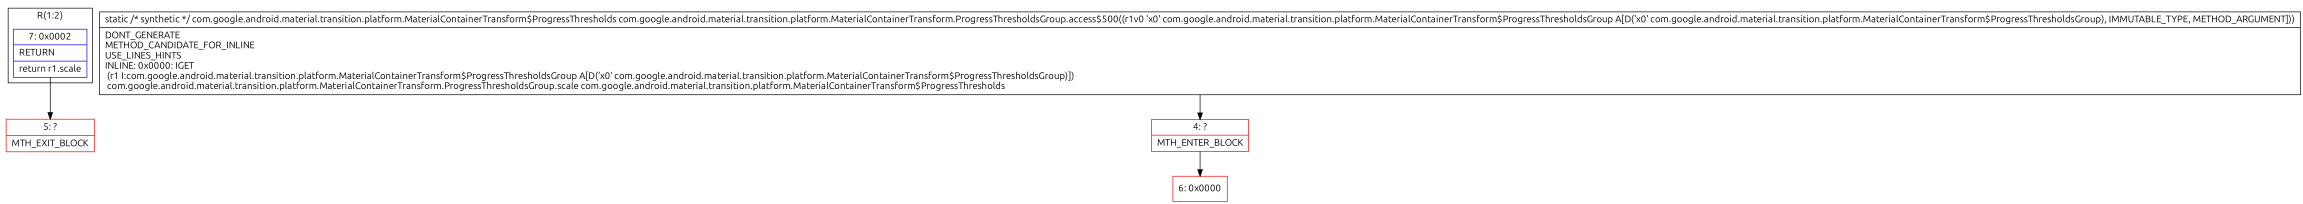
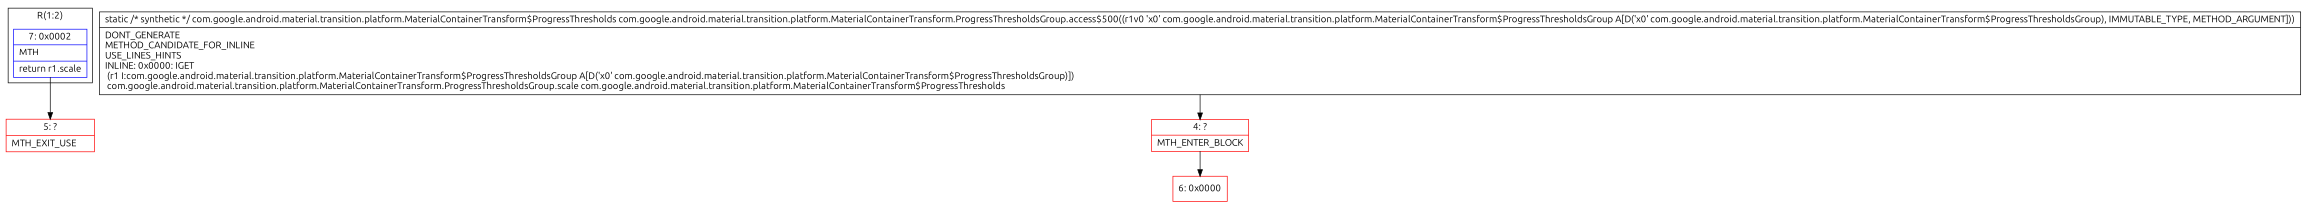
(37, 53) -> (29, 53)
(50, 143) -> (44, 143)
